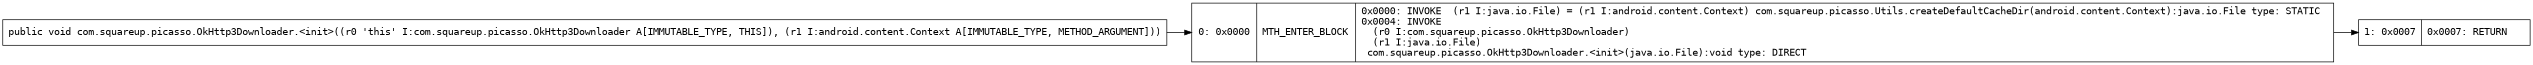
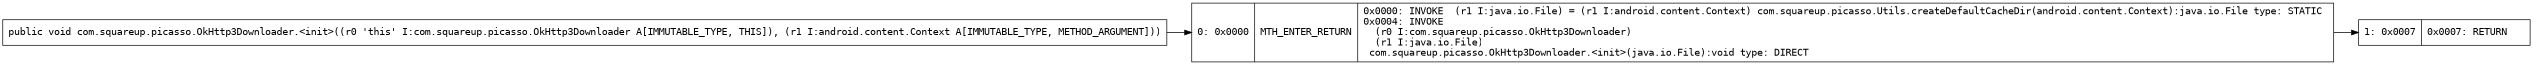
(1305, 32) -> (1306, 32)
